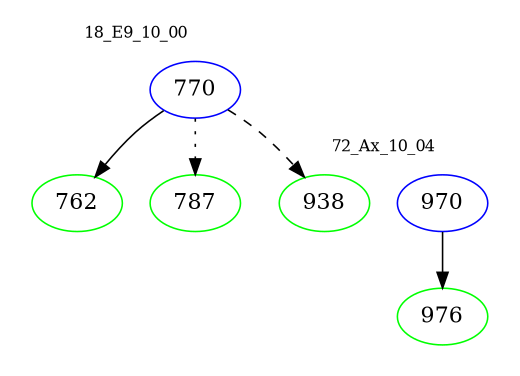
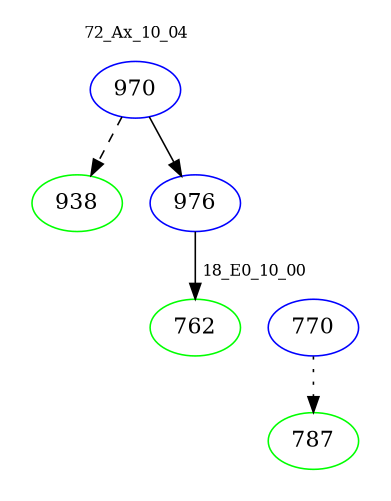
(136, 34) -> (254, 272)
(132, 135) -> (195, 266)
(277, 148) -> (110, 139)
(443, 317) -> (195, 203)
